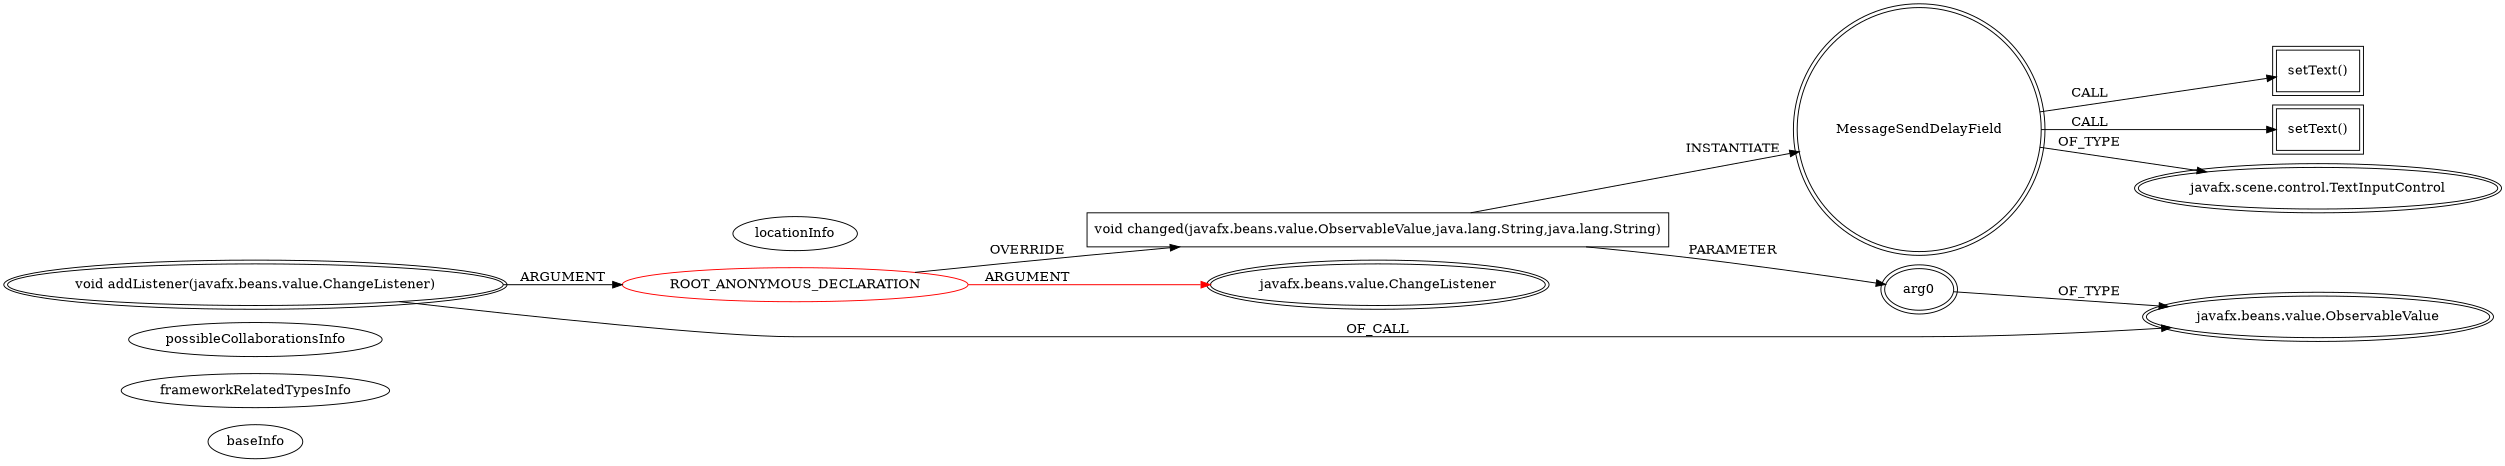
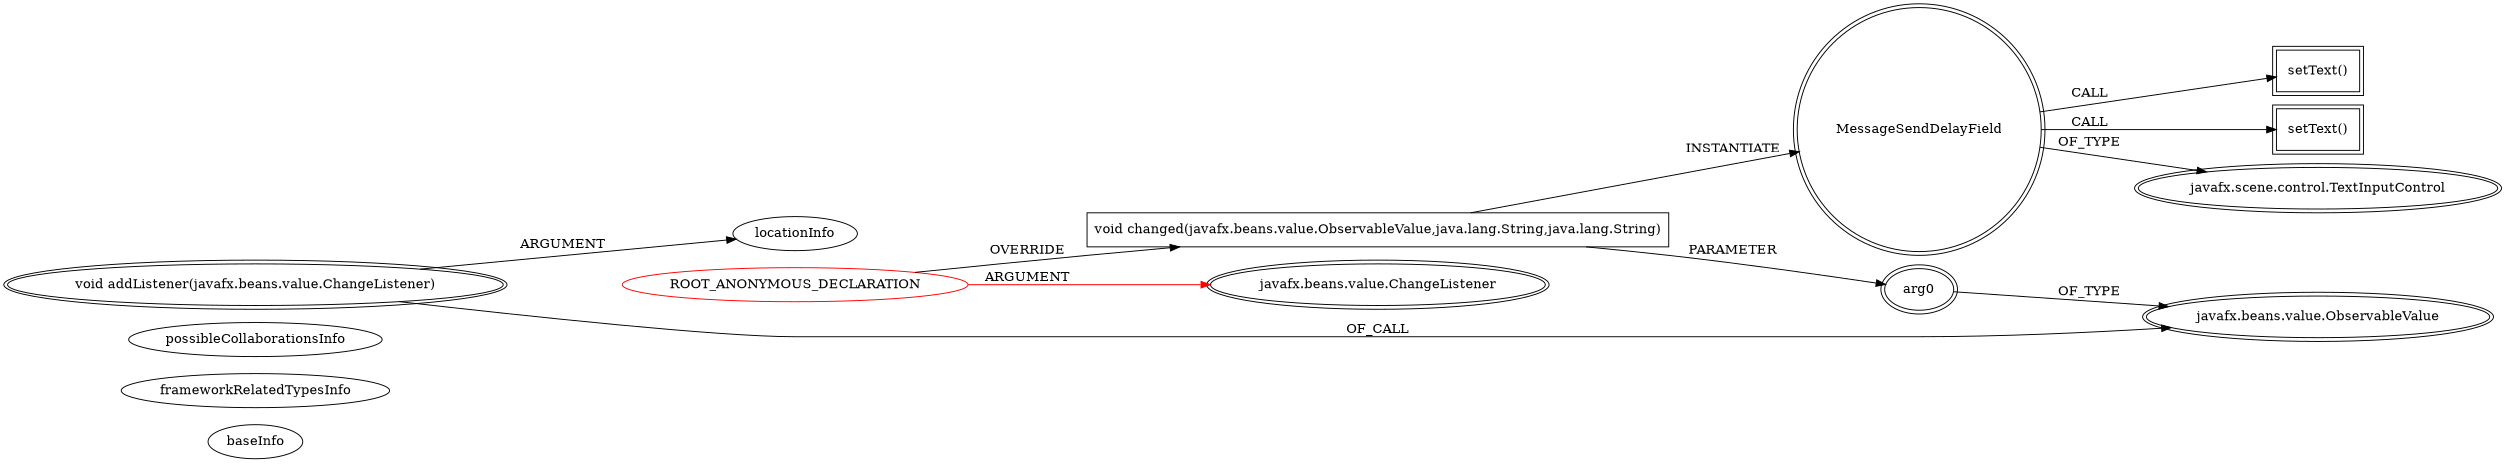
(558, 285) -> (573, 255)
